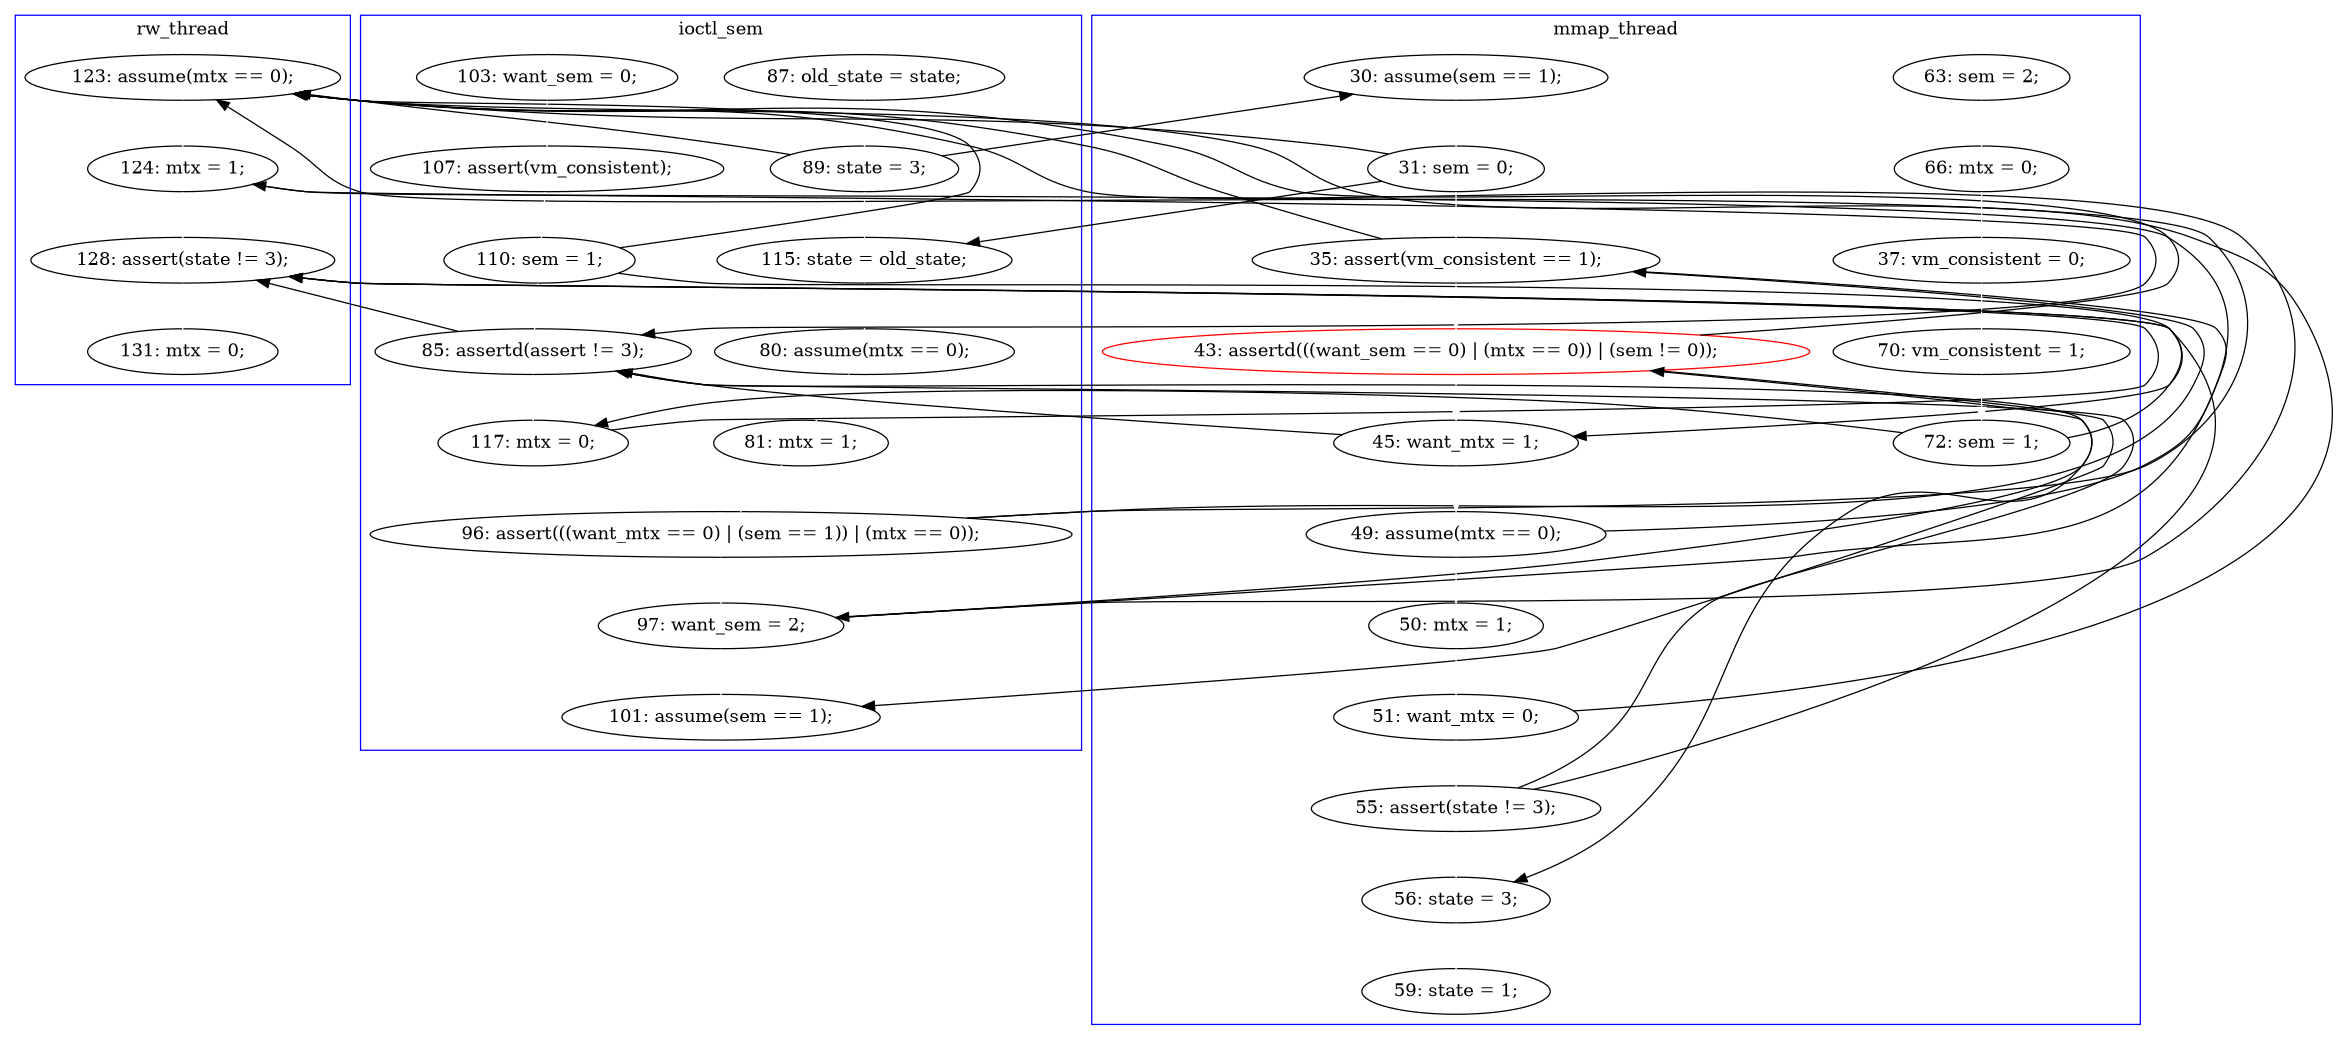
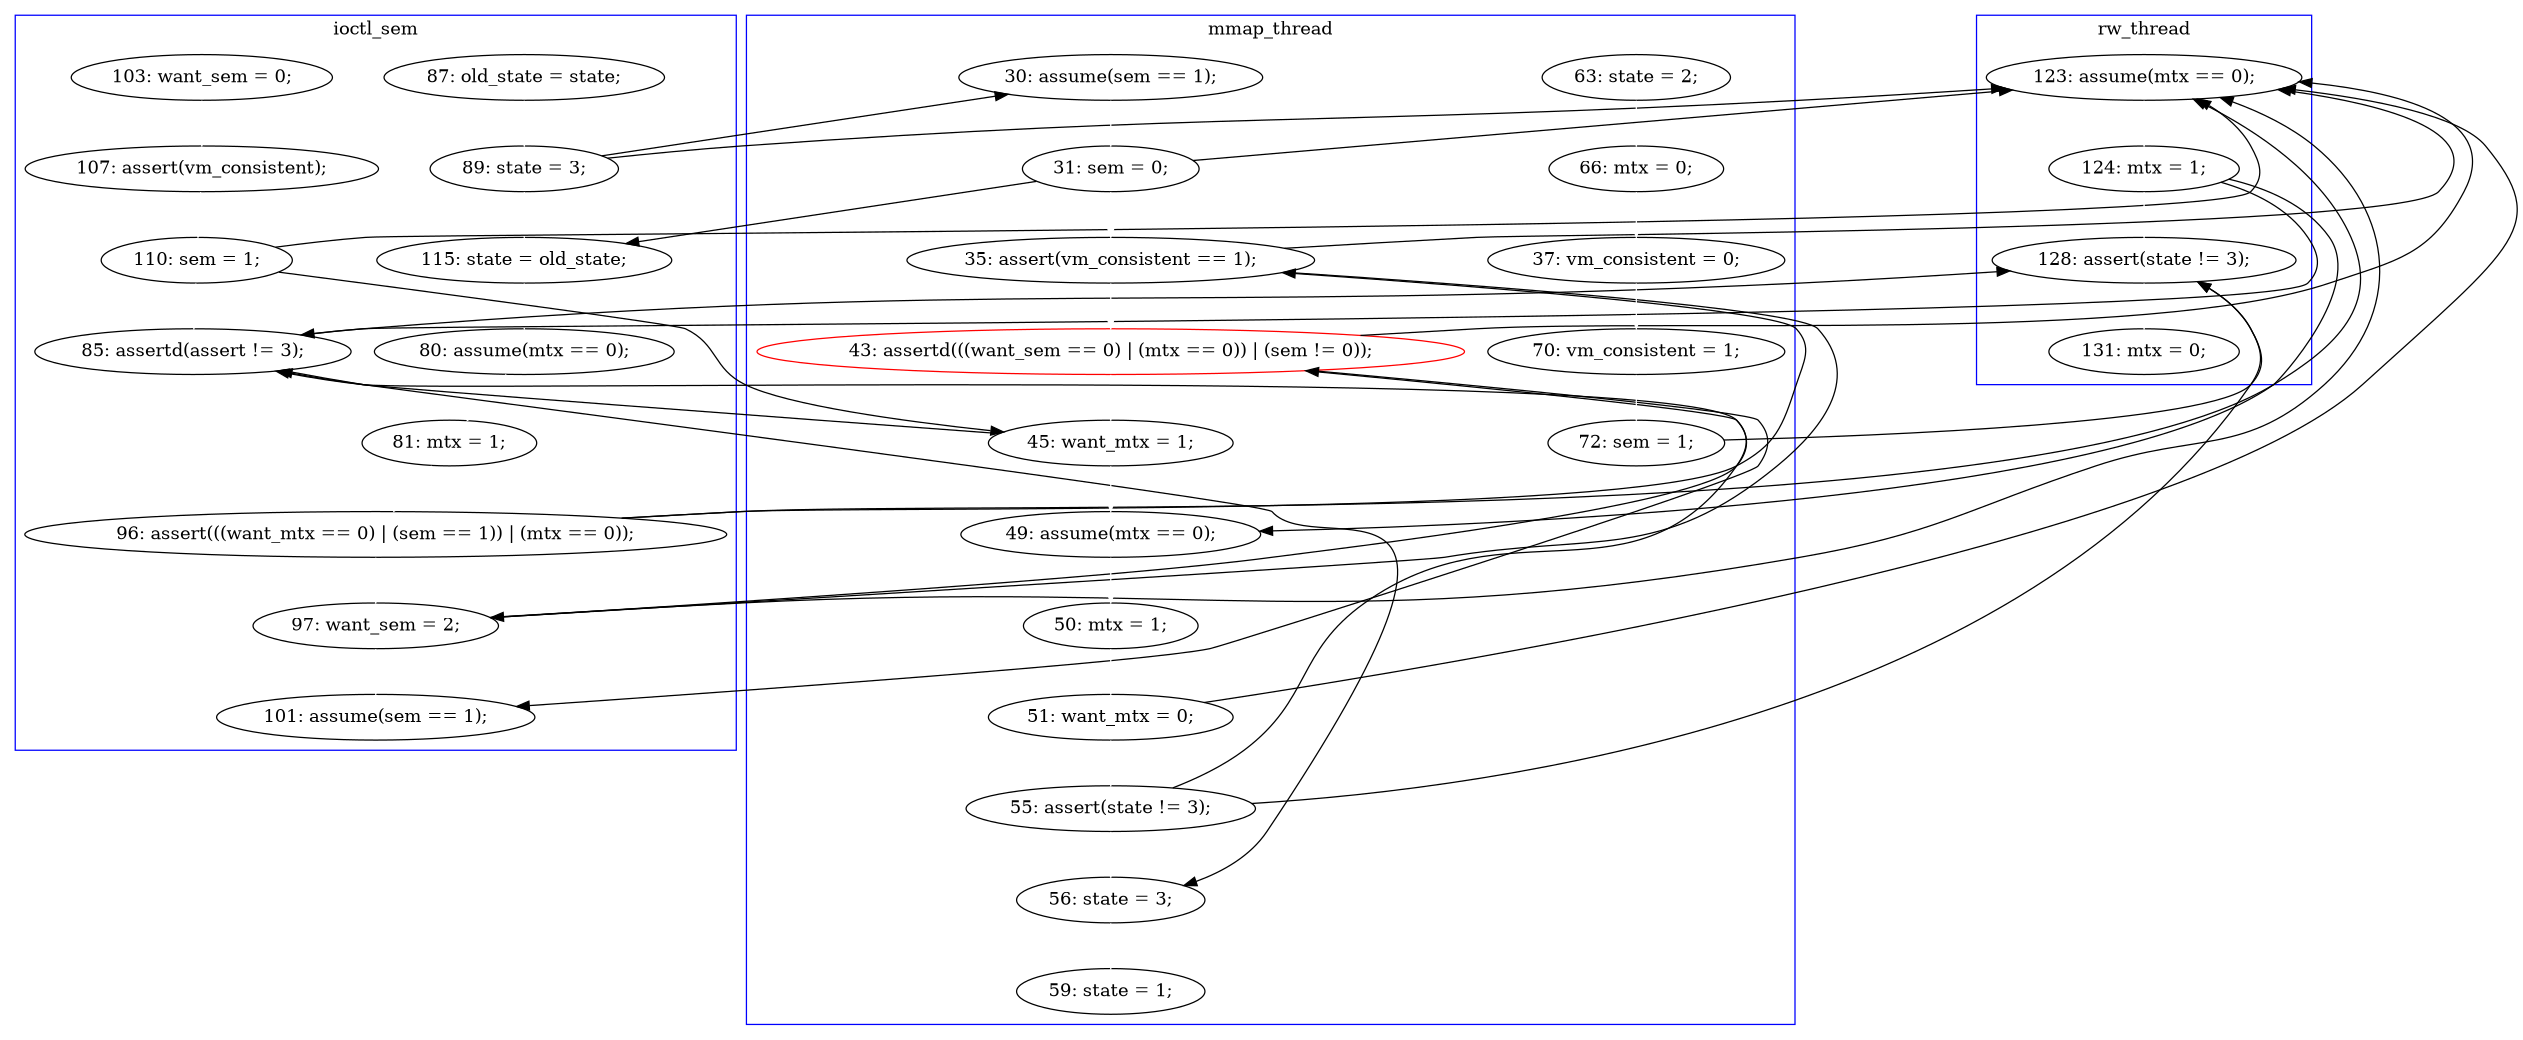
(1982, 77) -> (1636, 77)
(2220, 293) -> (1923, 483)
(533, 443) -> none
